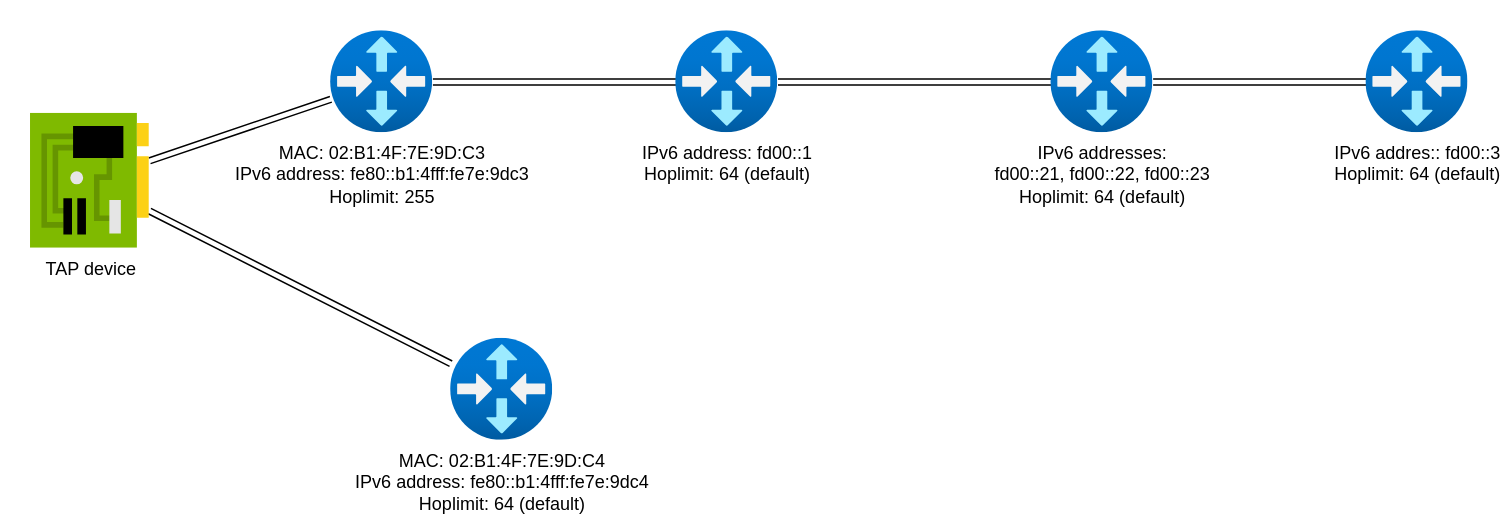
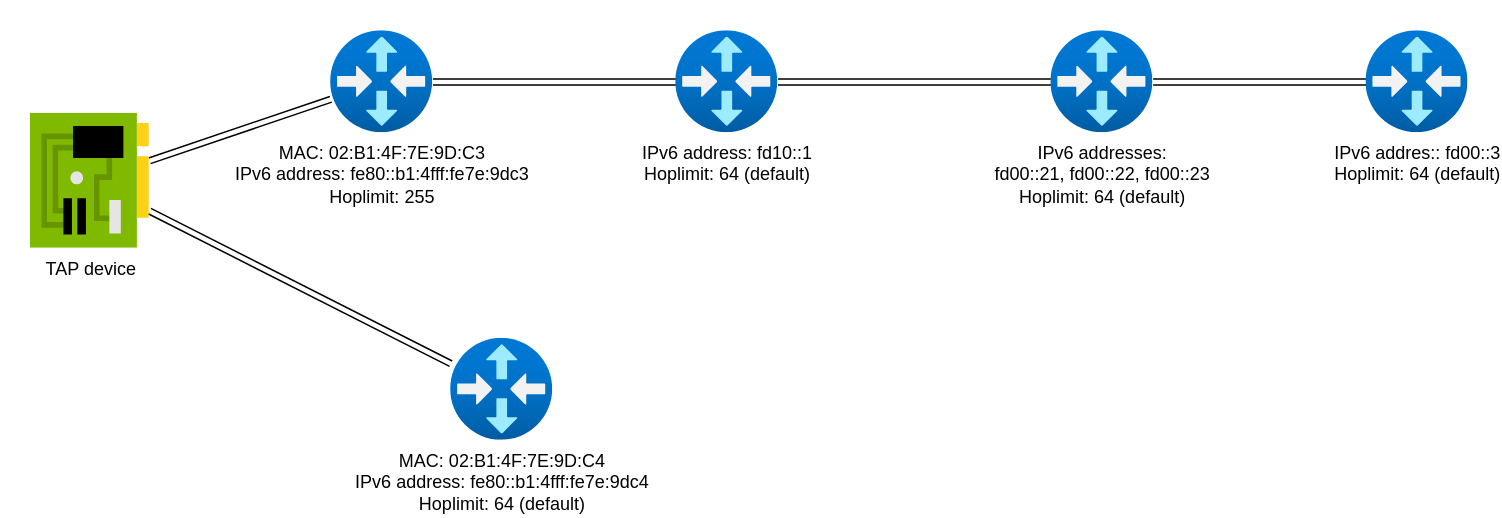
(728, 165) -> (728, 165)
